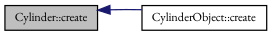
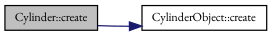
(126, 10) -> (113, 26)
